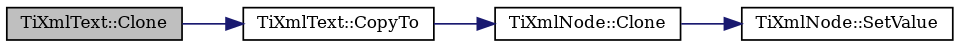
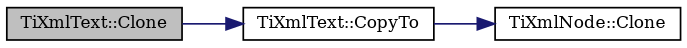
(847, 24) -> none
